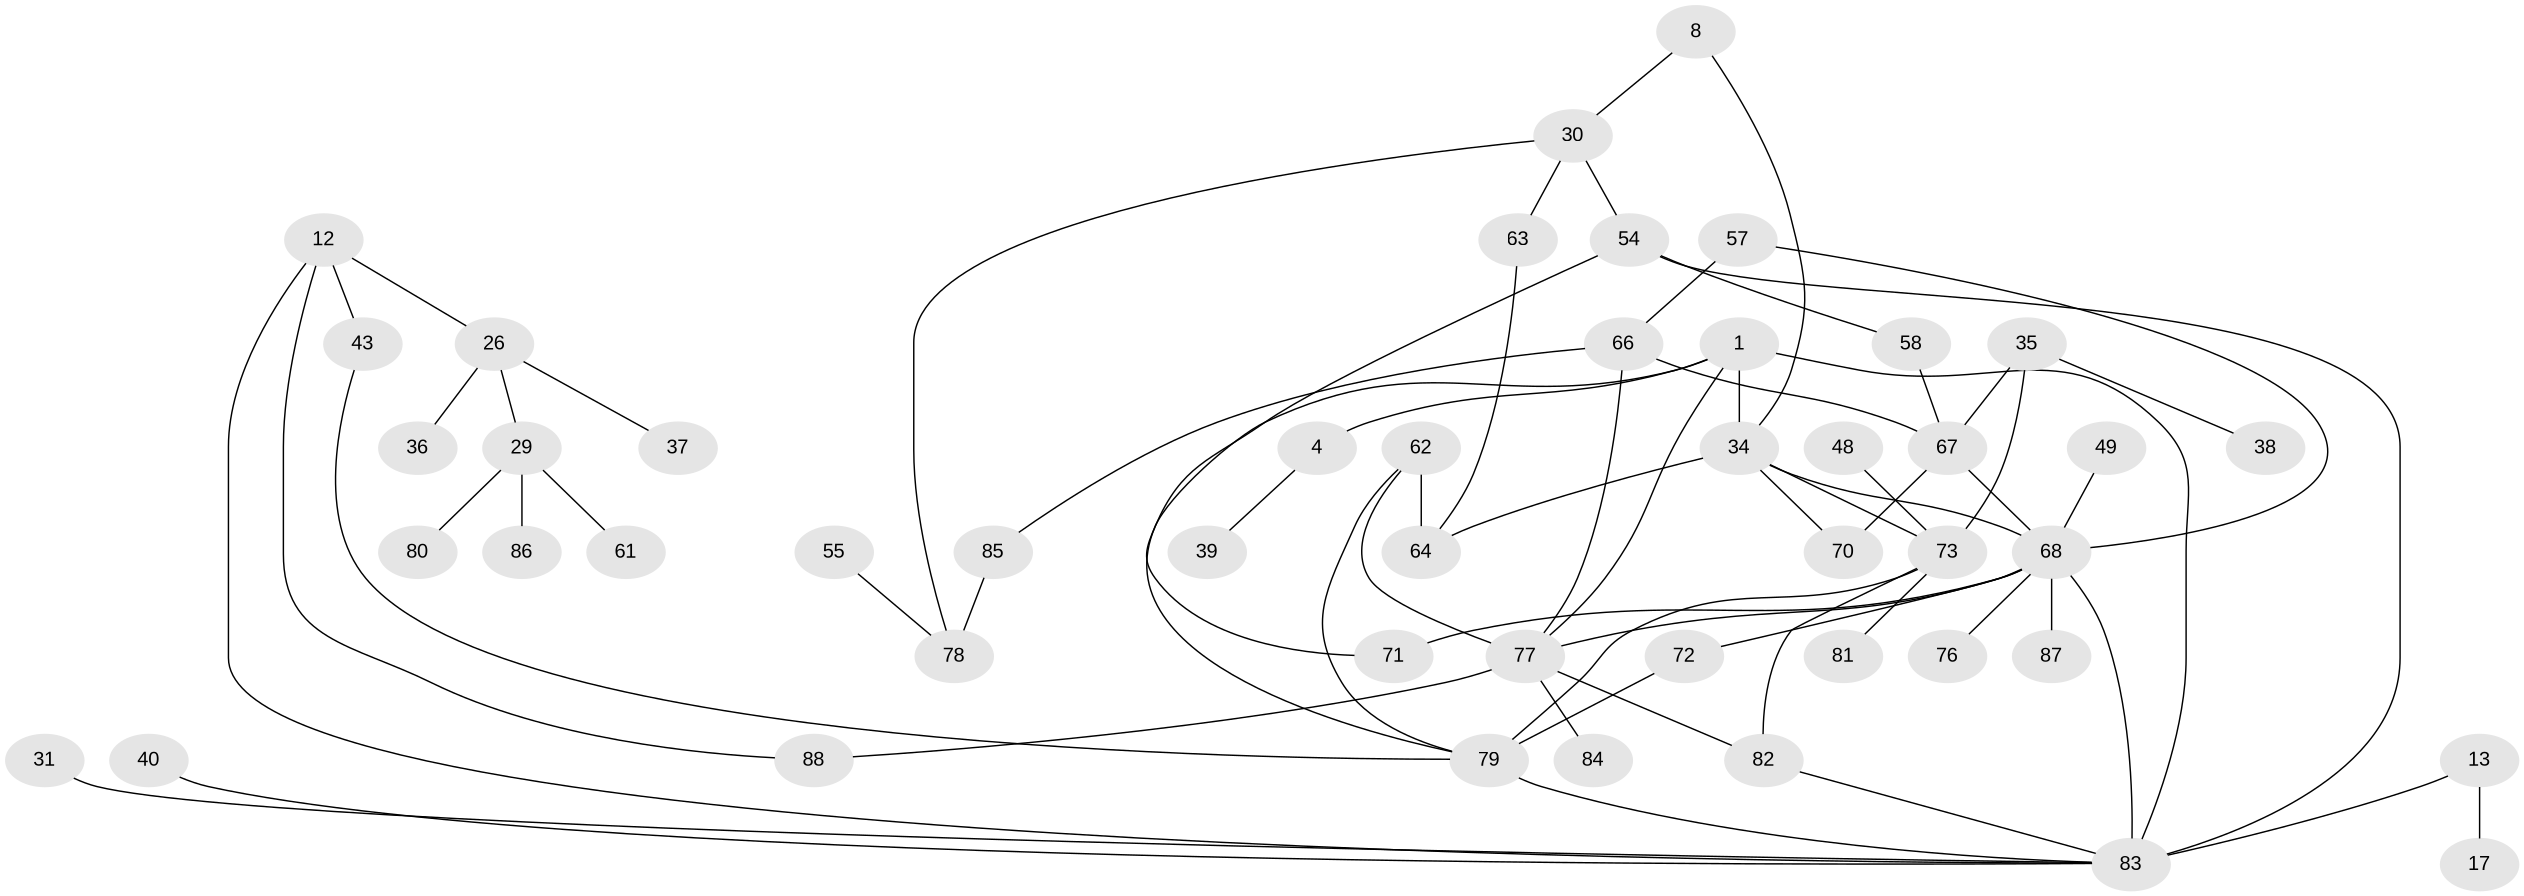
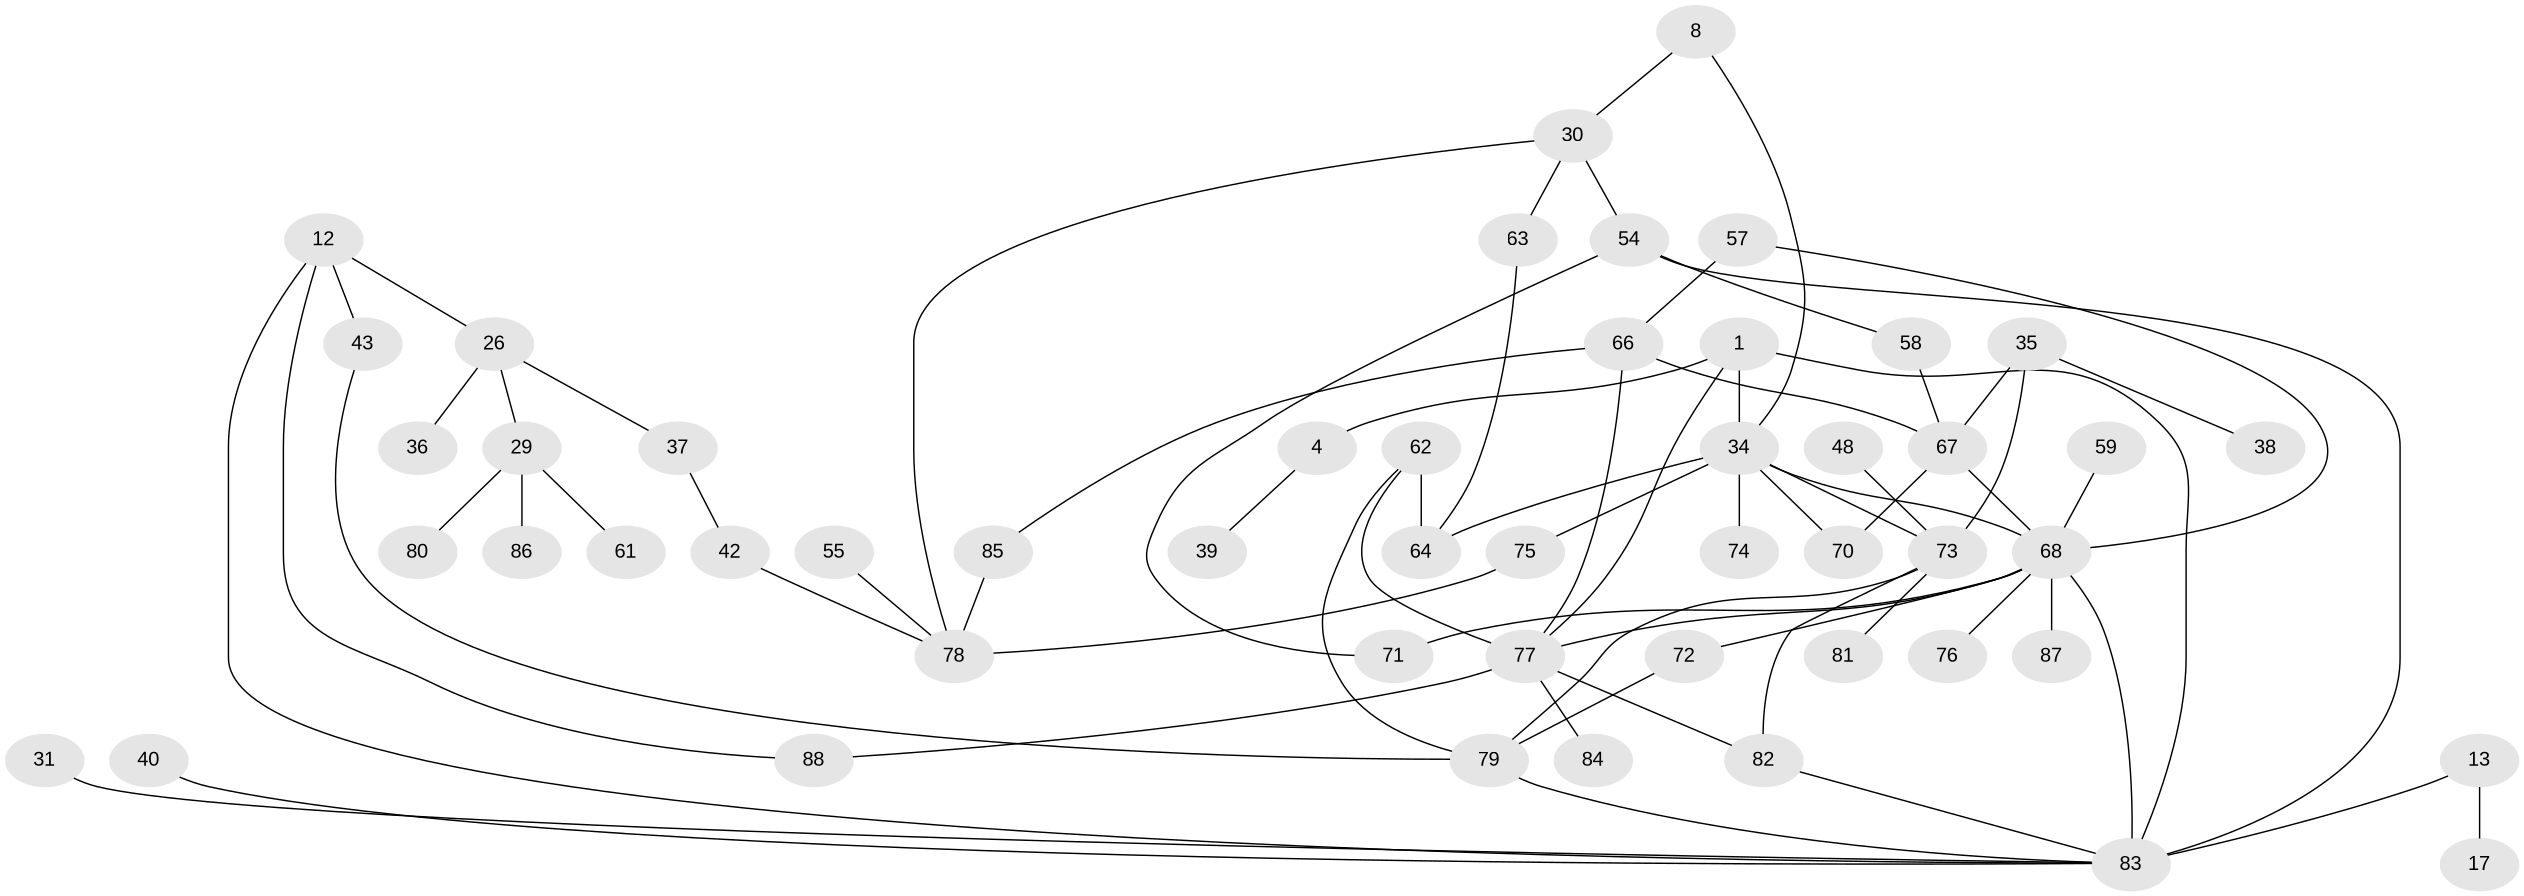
(2107, 448) -> (2107, 448)
none -> (730, 552)
none -> (1525, 552)
none -> (1739, 552)
(1161, 609) -> none
